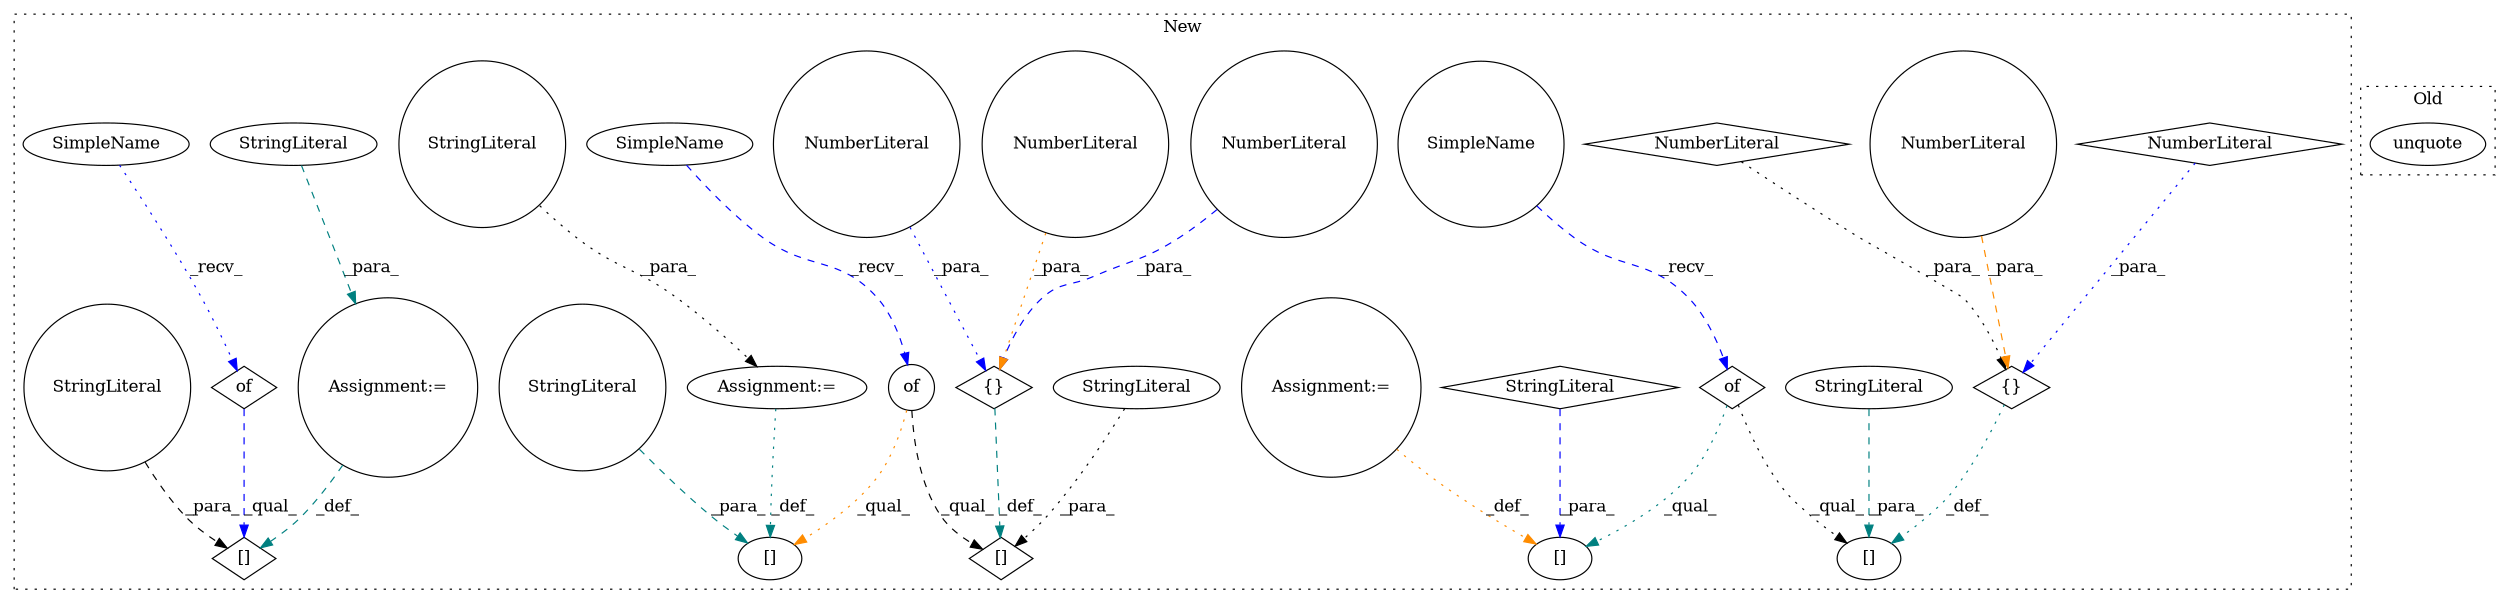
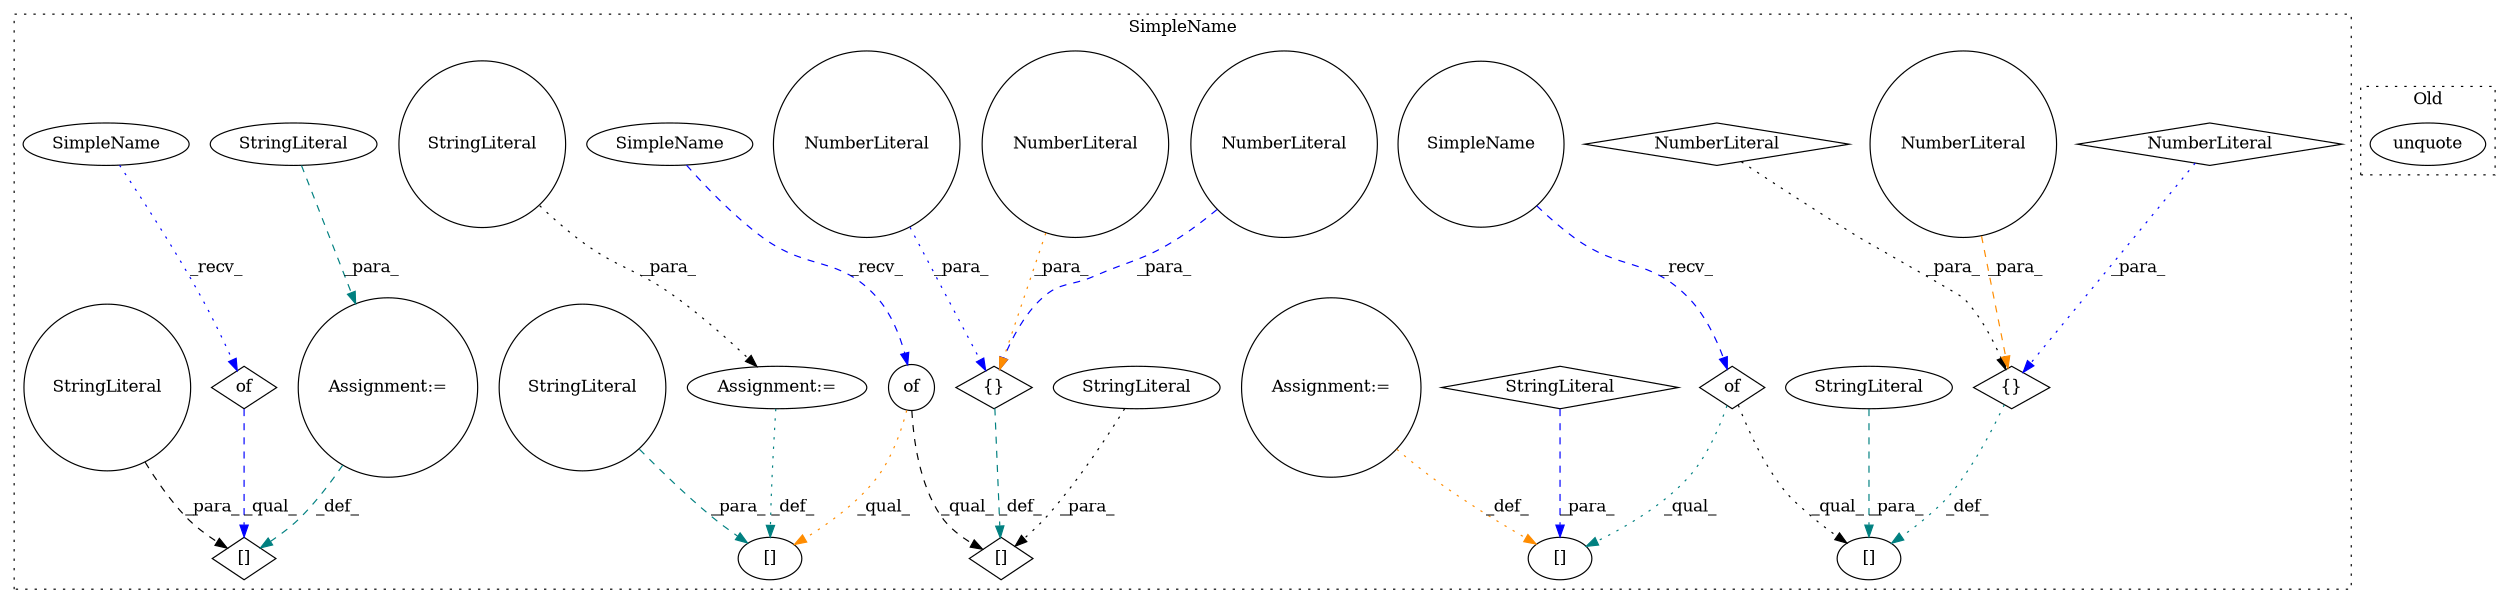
(1183, 28) -> (1183, 28)
